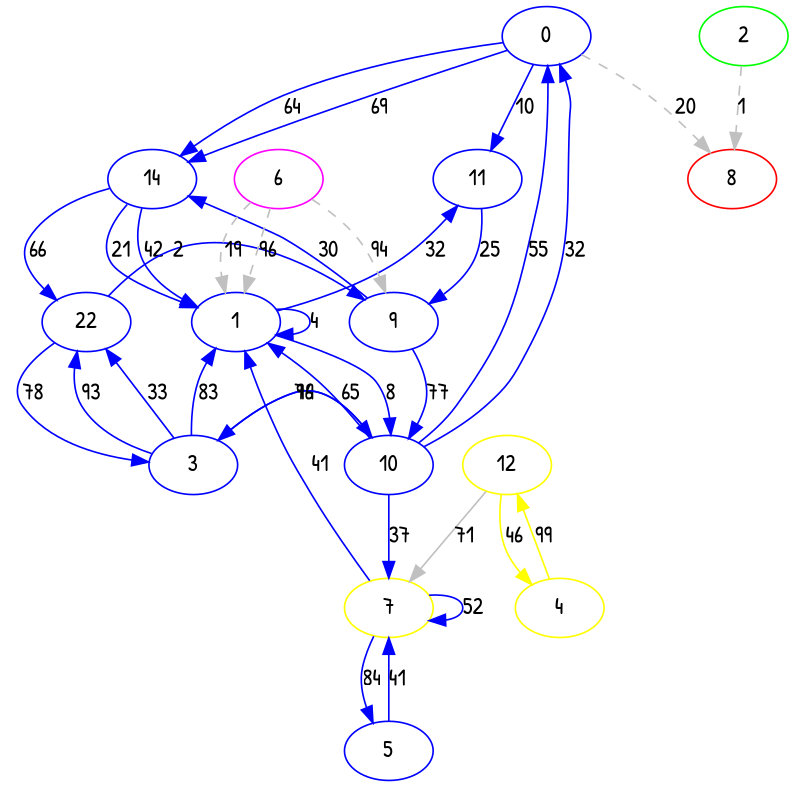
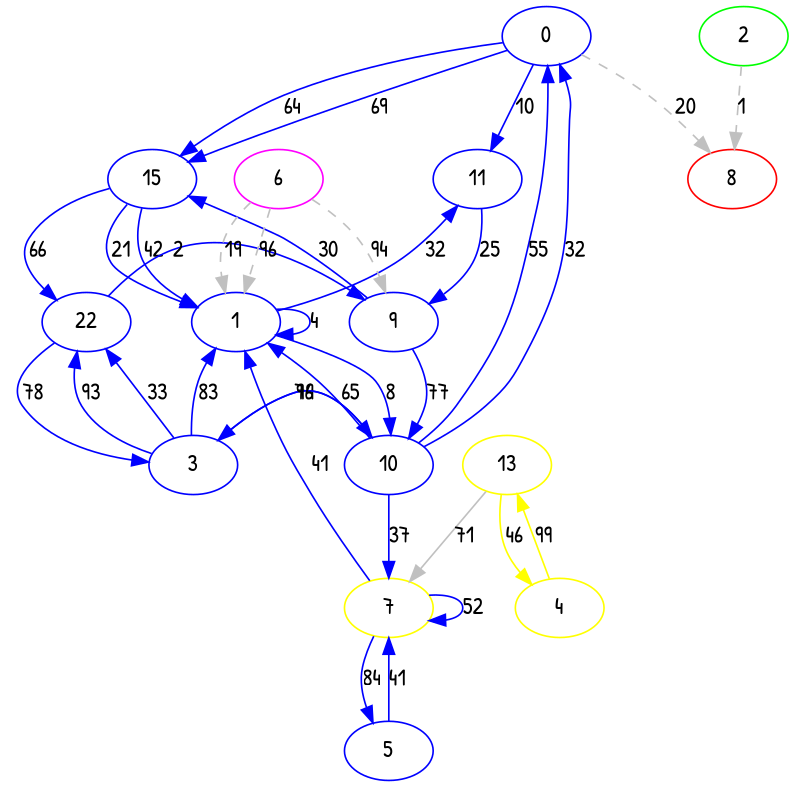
(152, 179) -> (152, 179)
(507, 465) -> (507, 465)
